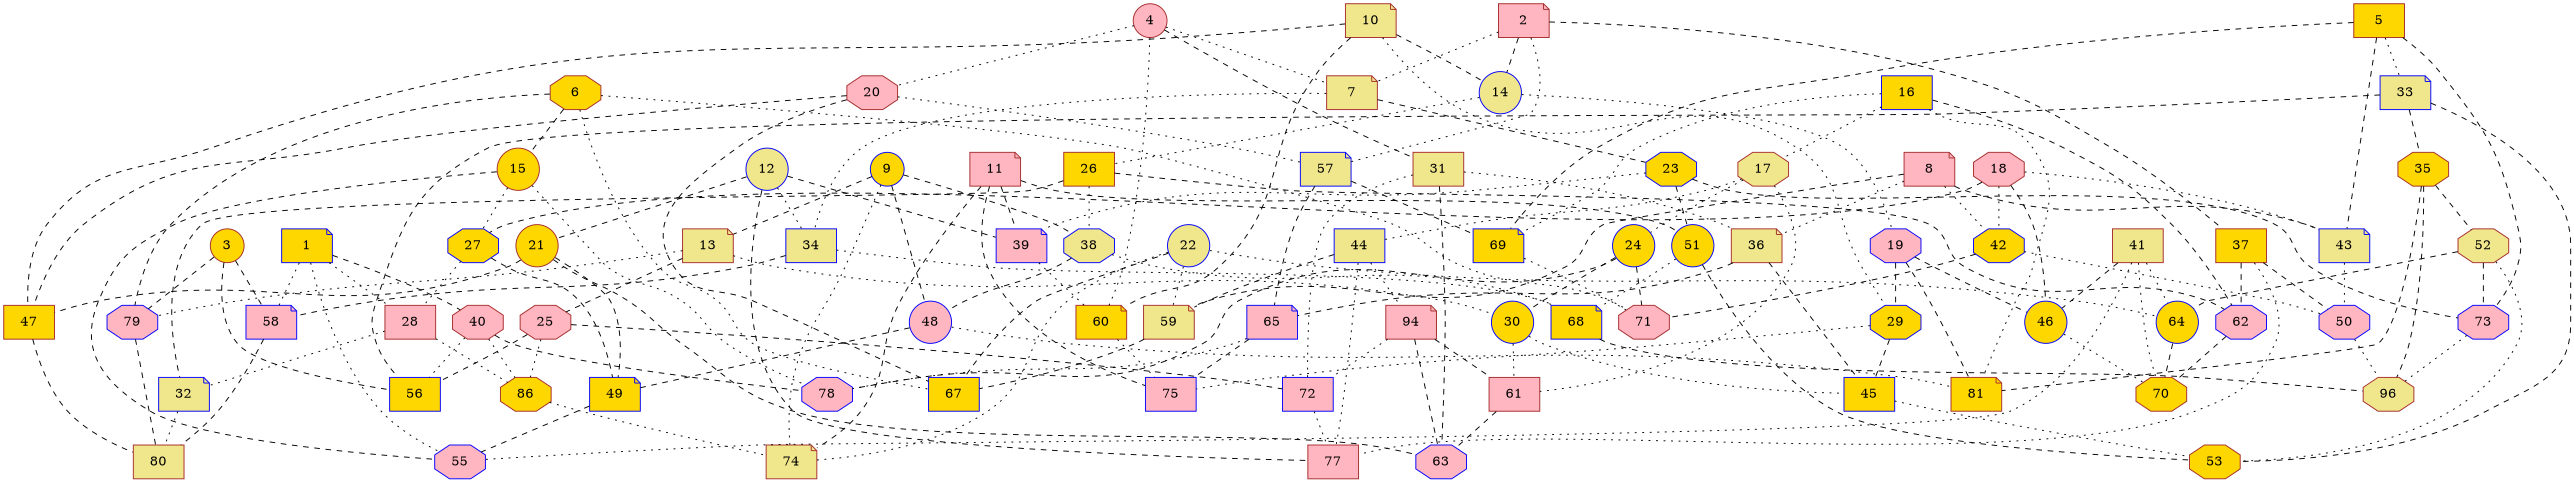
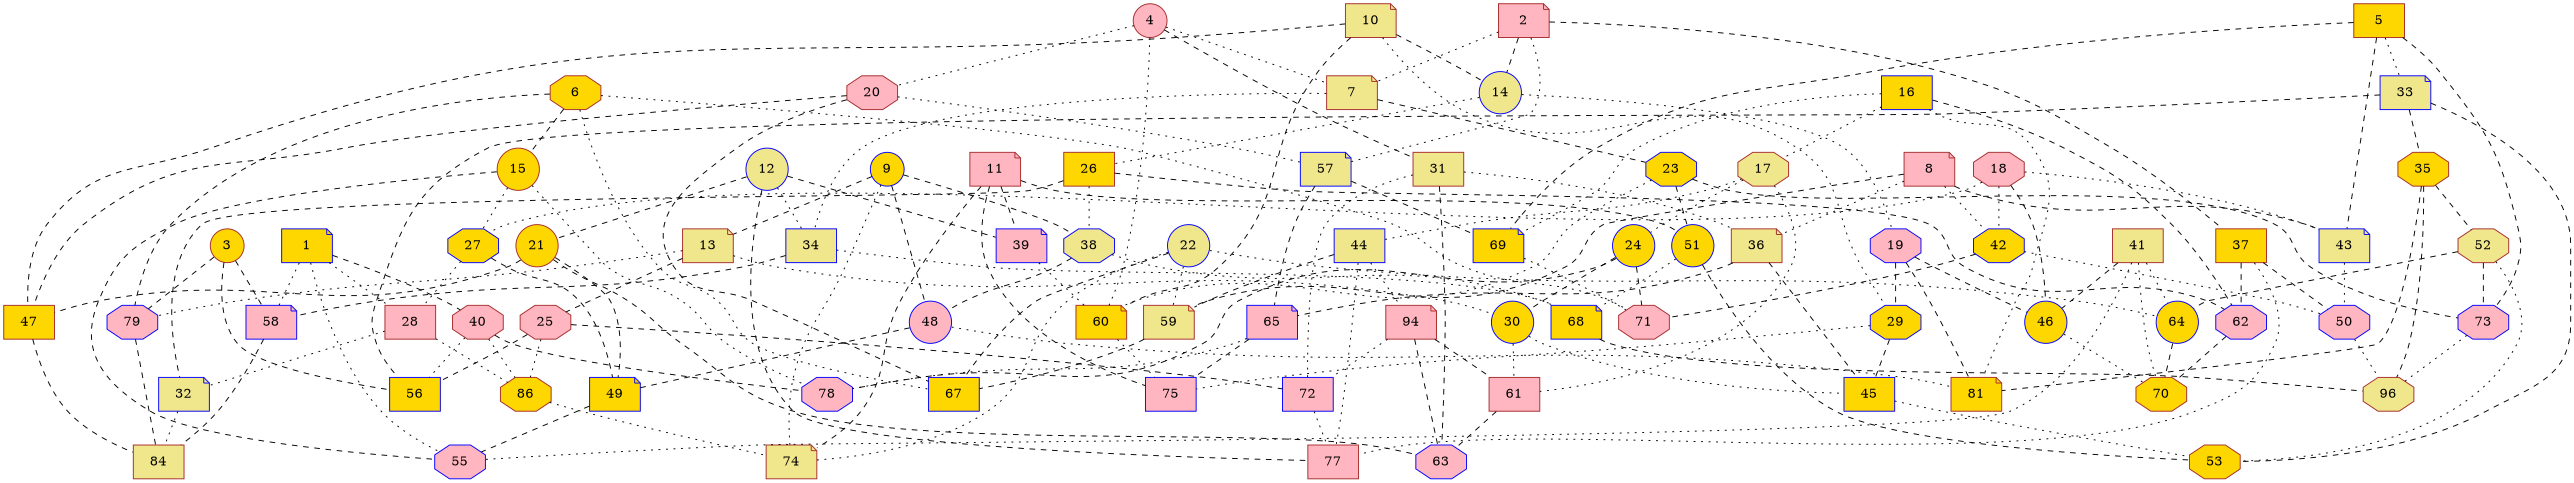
(1238, 193) -> (1527, 269)
(1273, 208) -> (1273, 208)
(159, 462) -> (159, 462)
